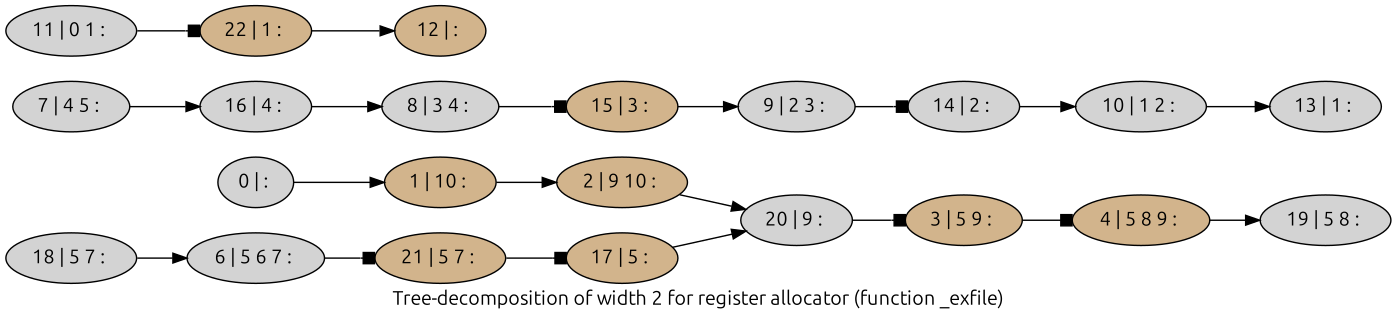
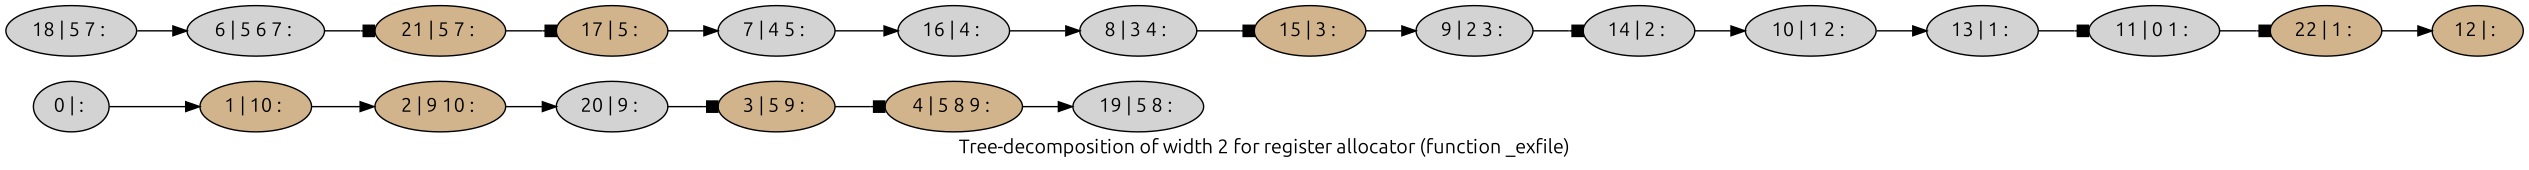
none -> (2056, 31)
(702, 241) -> (686, 31)
